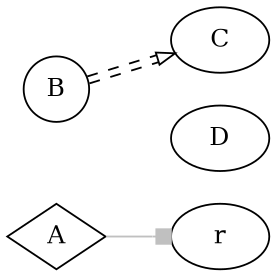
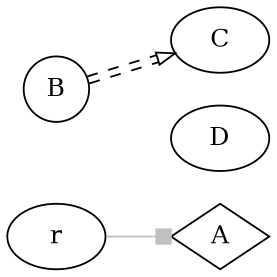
(129, 237) -> (129, 237)
